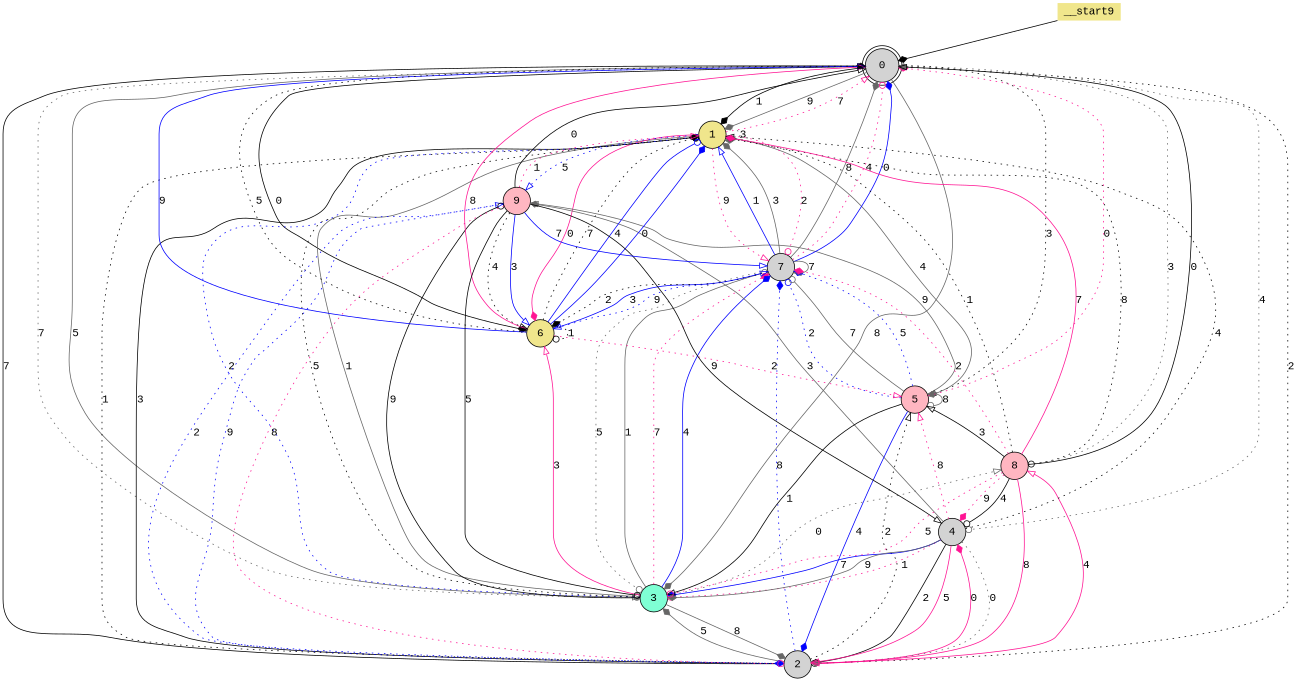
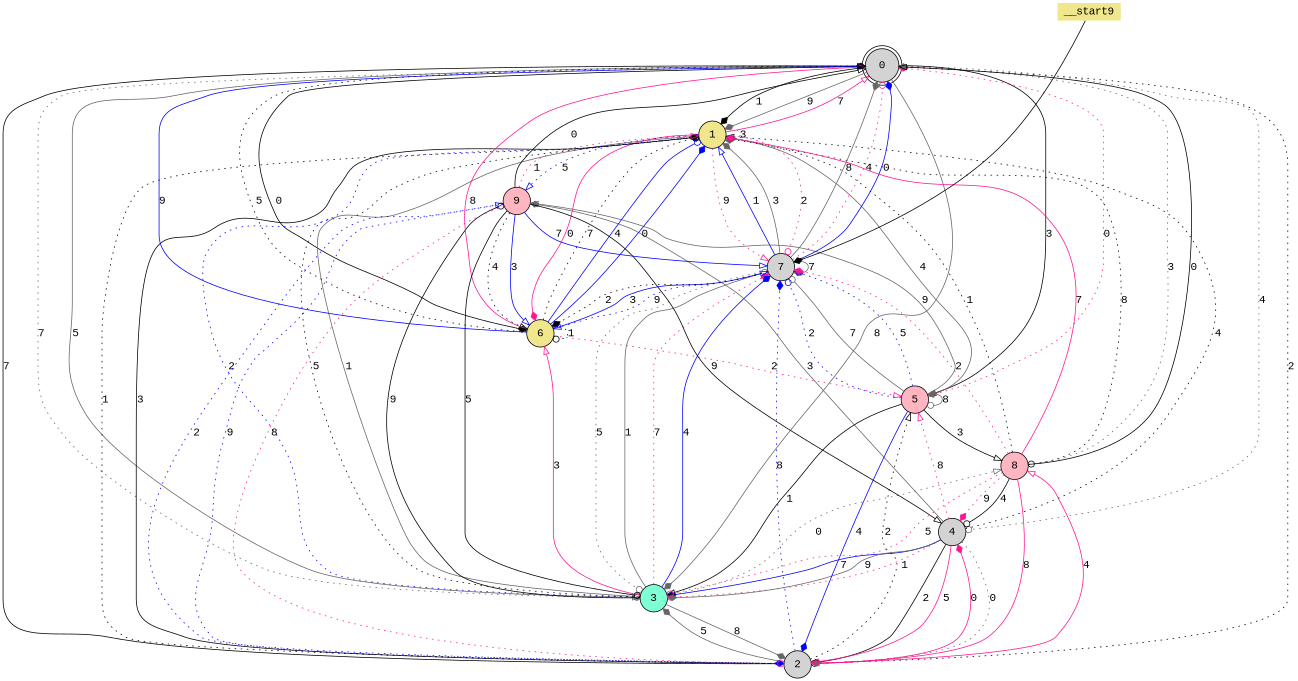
(982, 39) -> (979, 166)
(797, 115) -> (797, 115)
(1046, 200) -> (1046, 200)
(970, 431) -> (956, 438)
